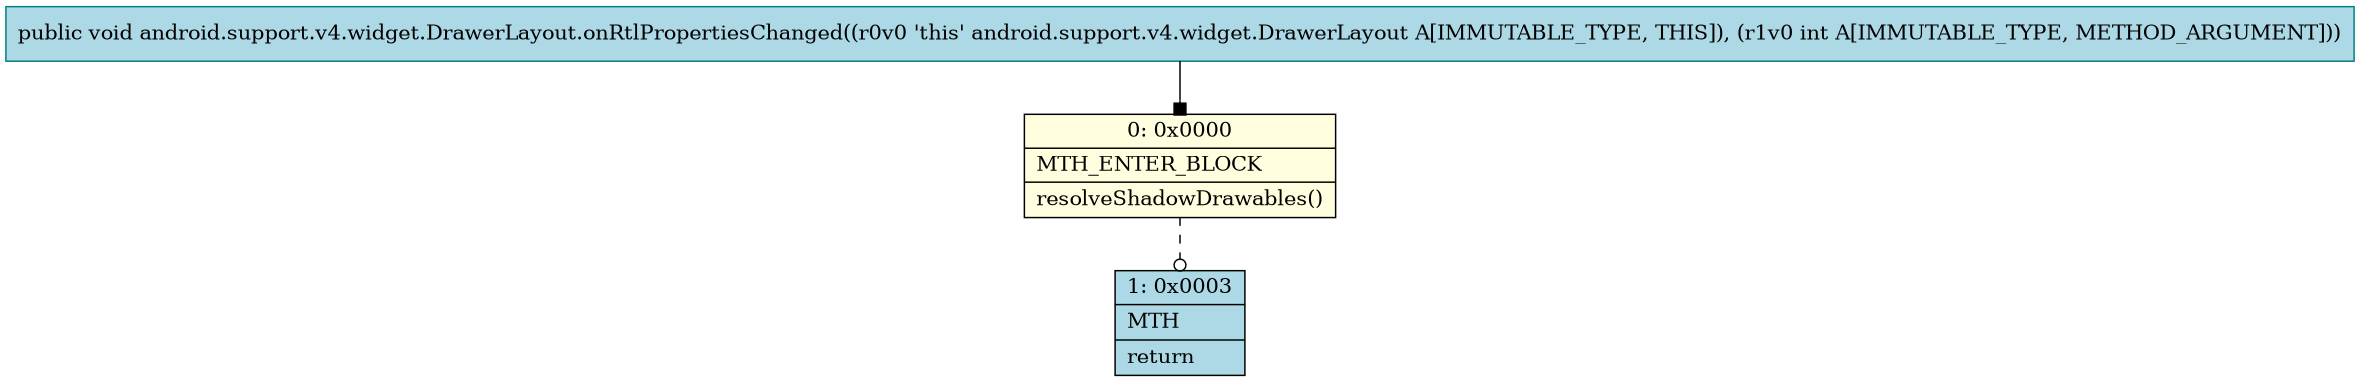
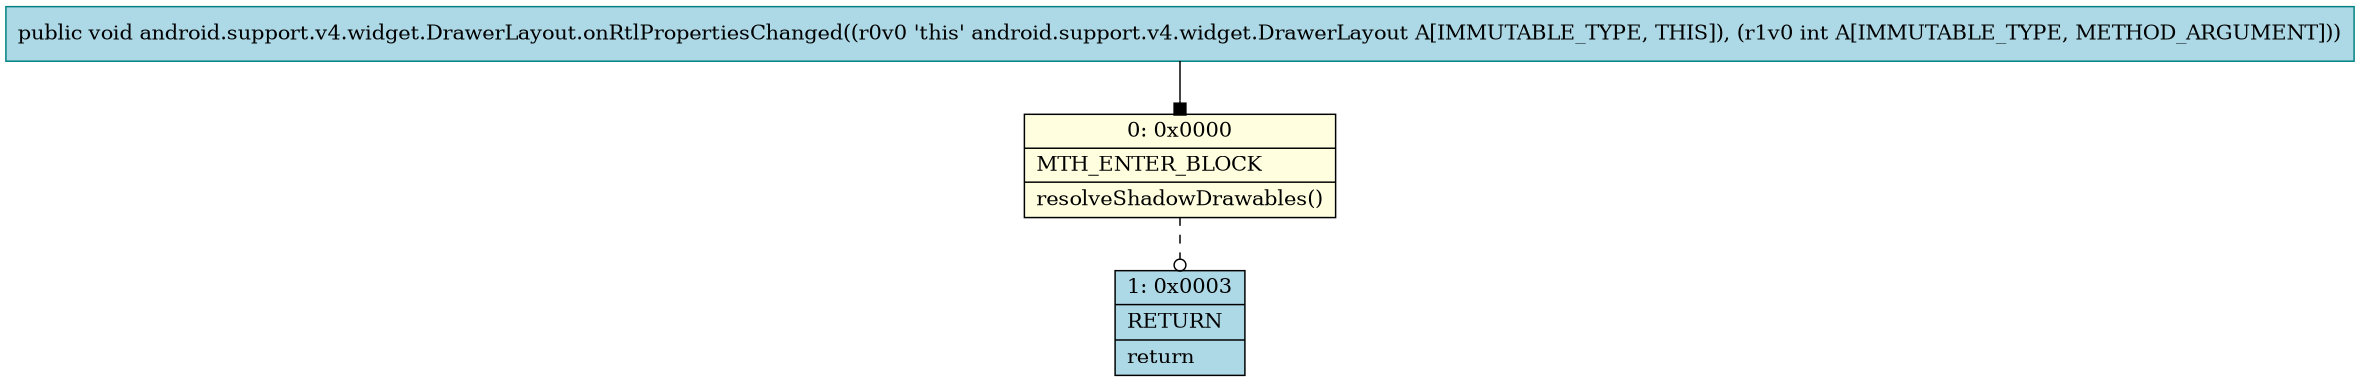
(1153, 322) -> (1175, 322)
